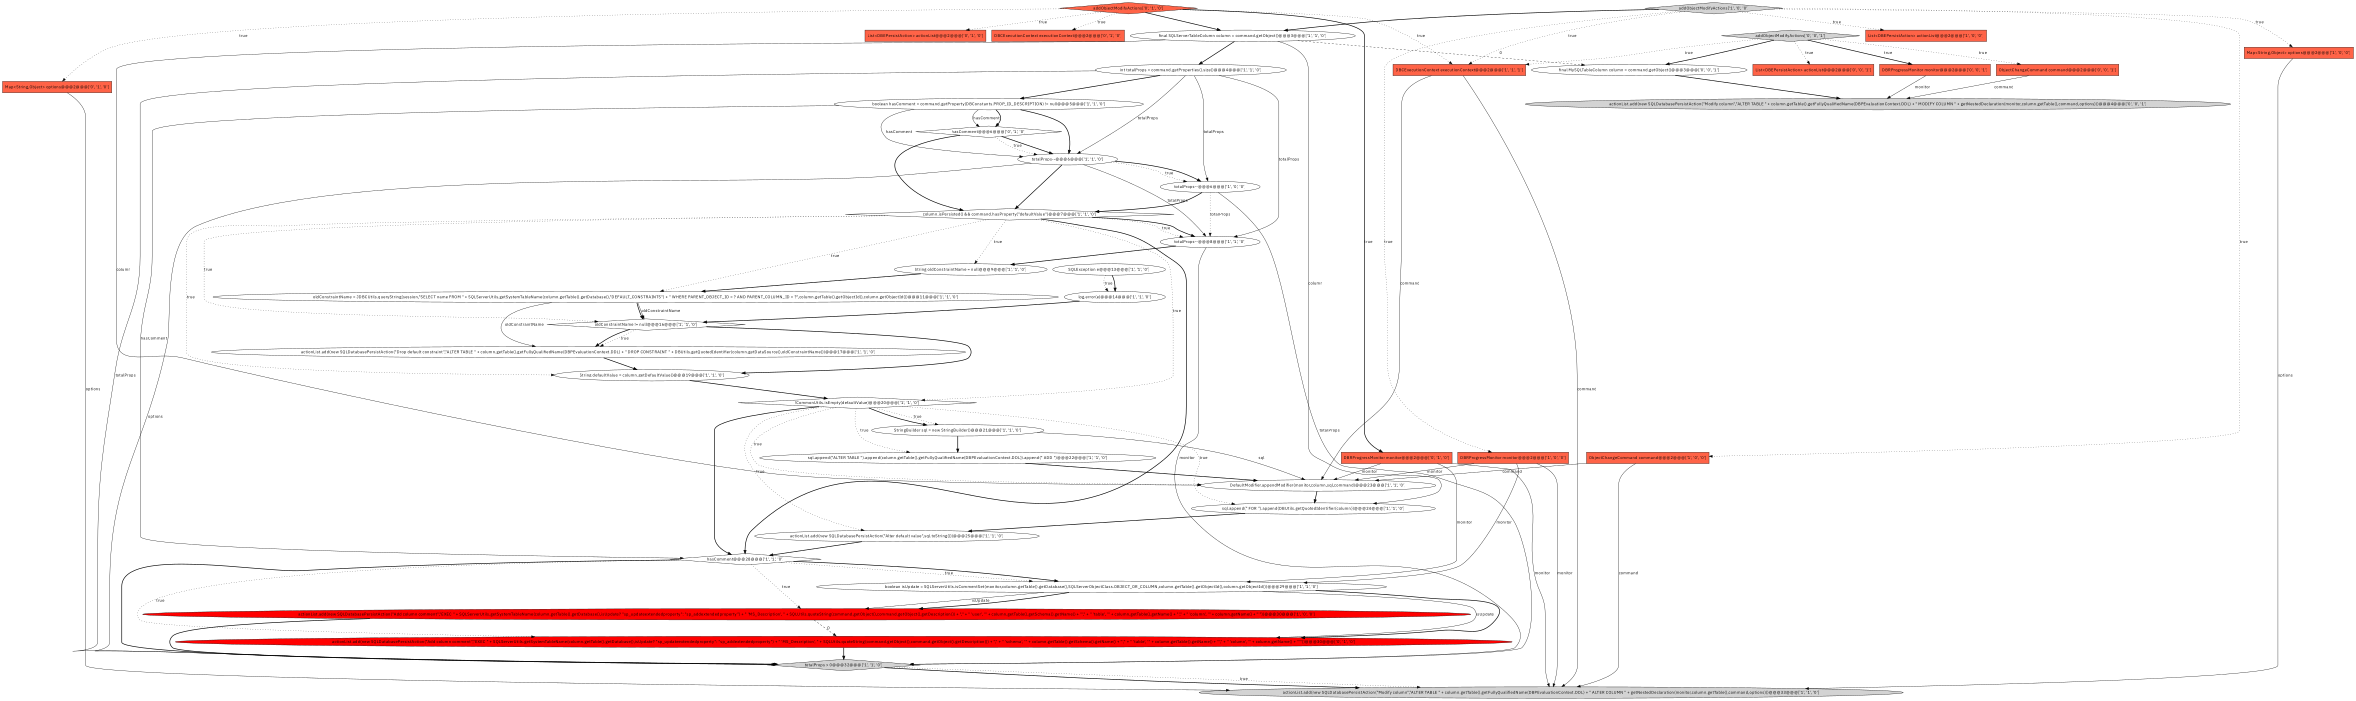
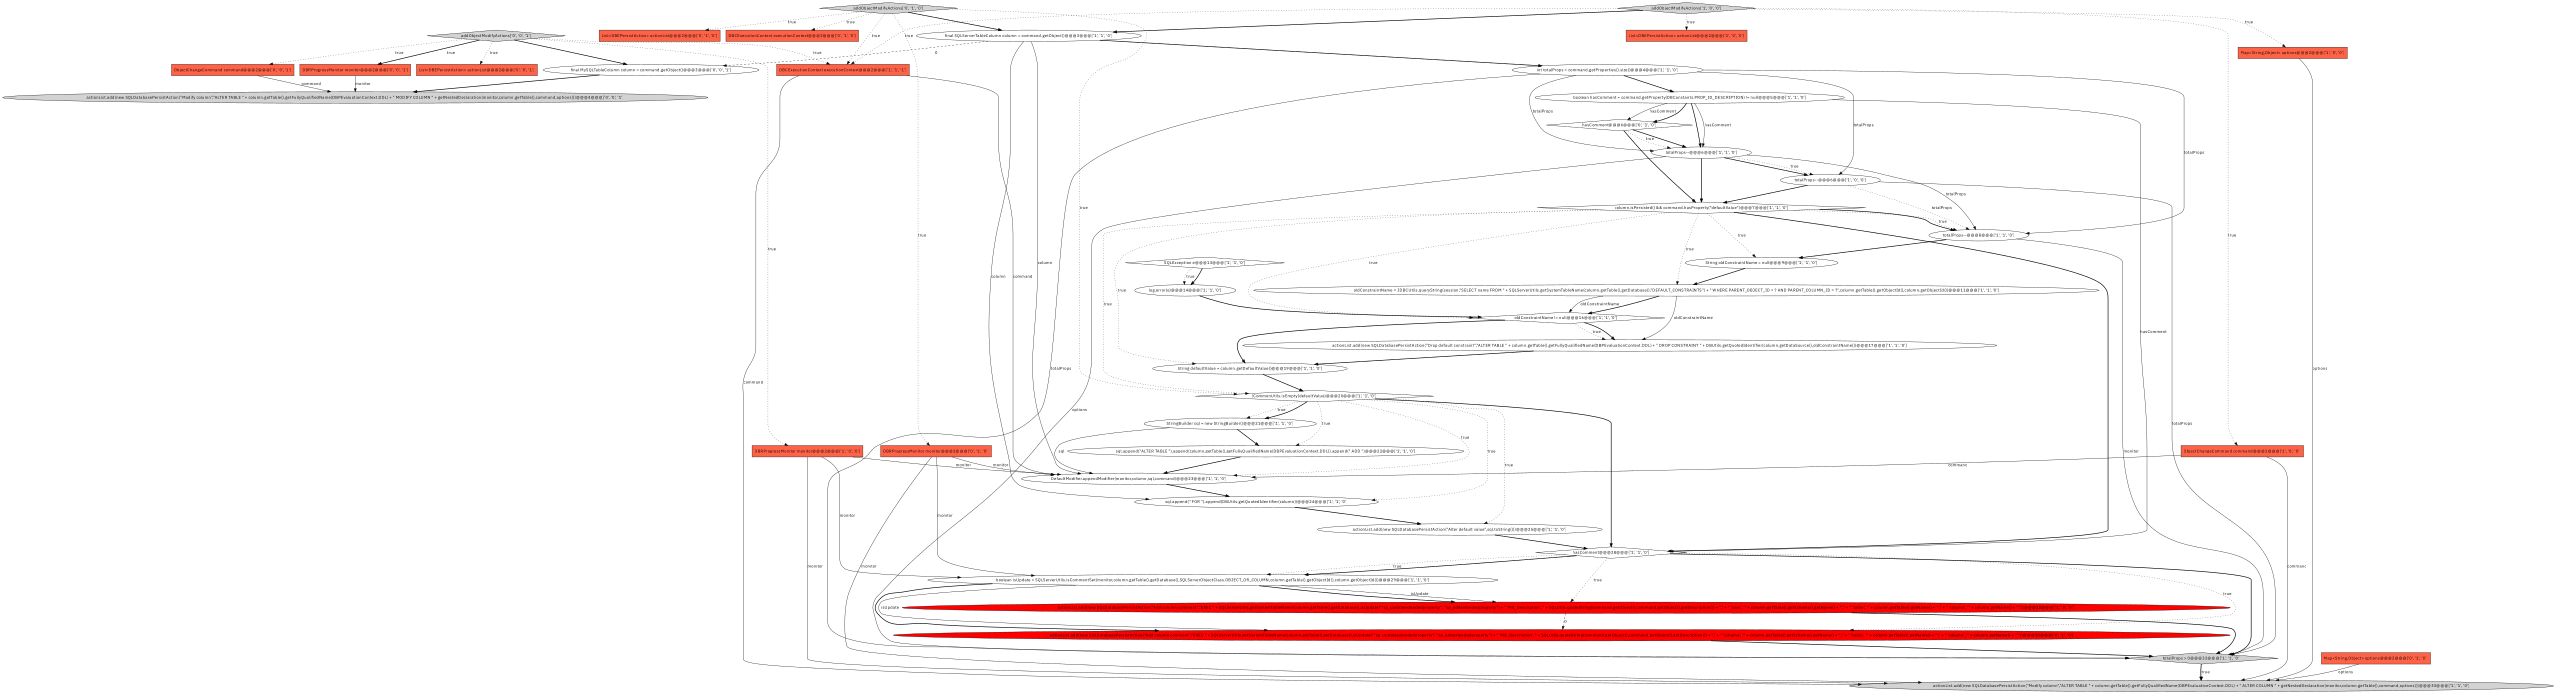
(1128, 8) -> (889, 8)
(560, 16) -> (1080, 161)
(1384, 135) -> (768, 140)
(1364, 153) -> (918, 227)
(1109, 269) -> (1205, 263)
